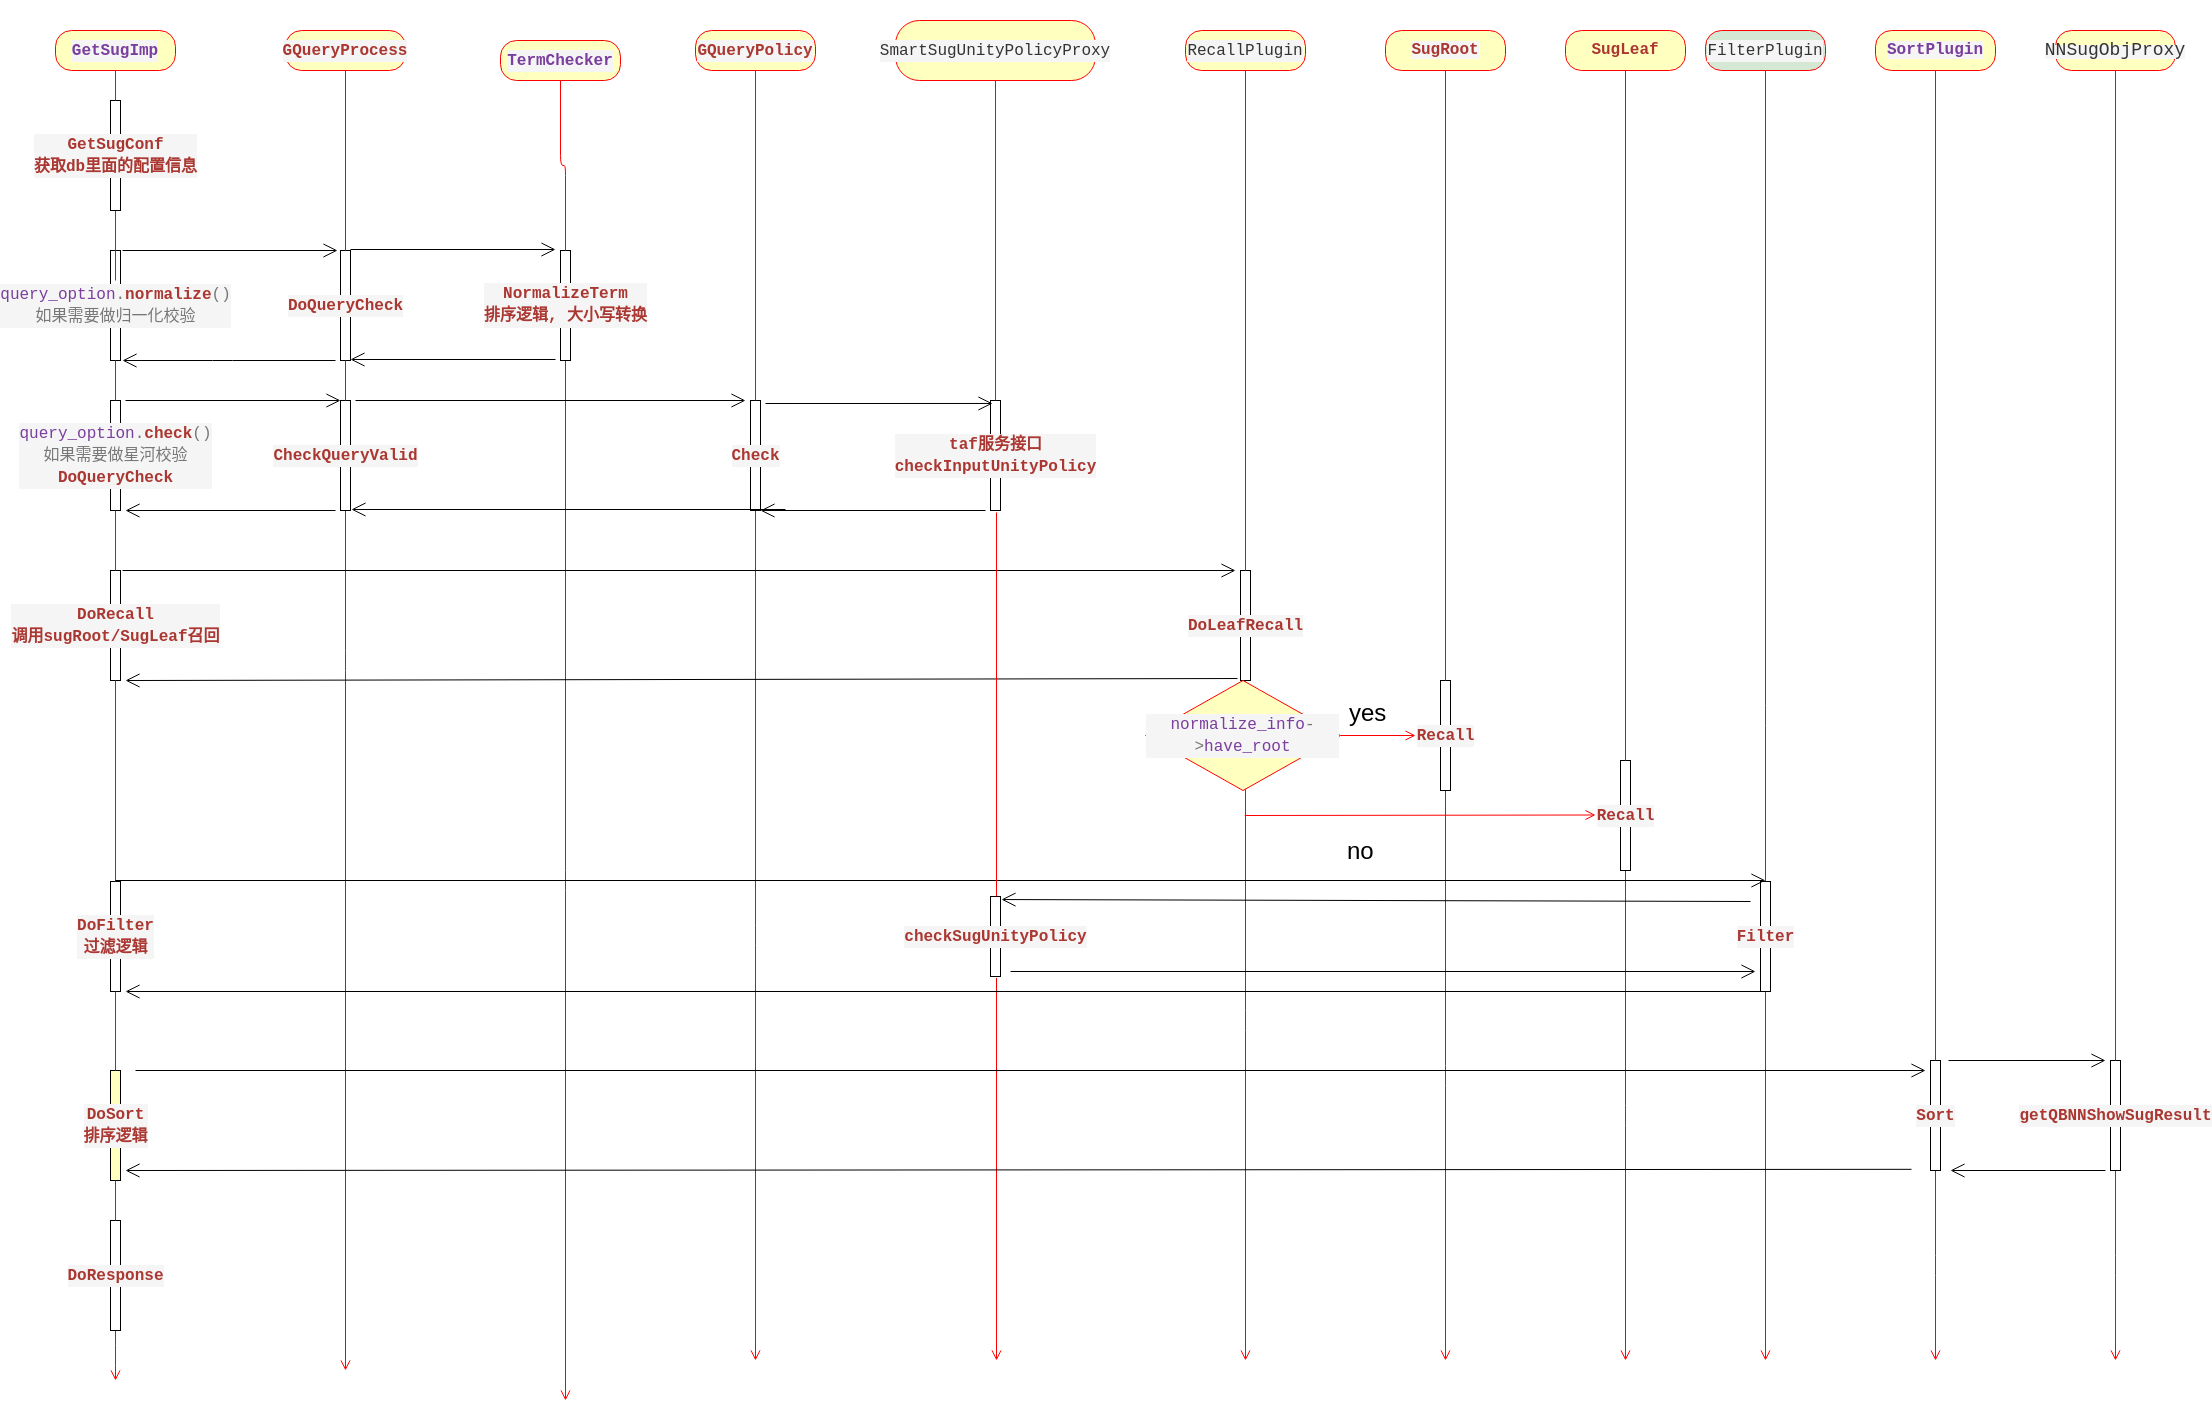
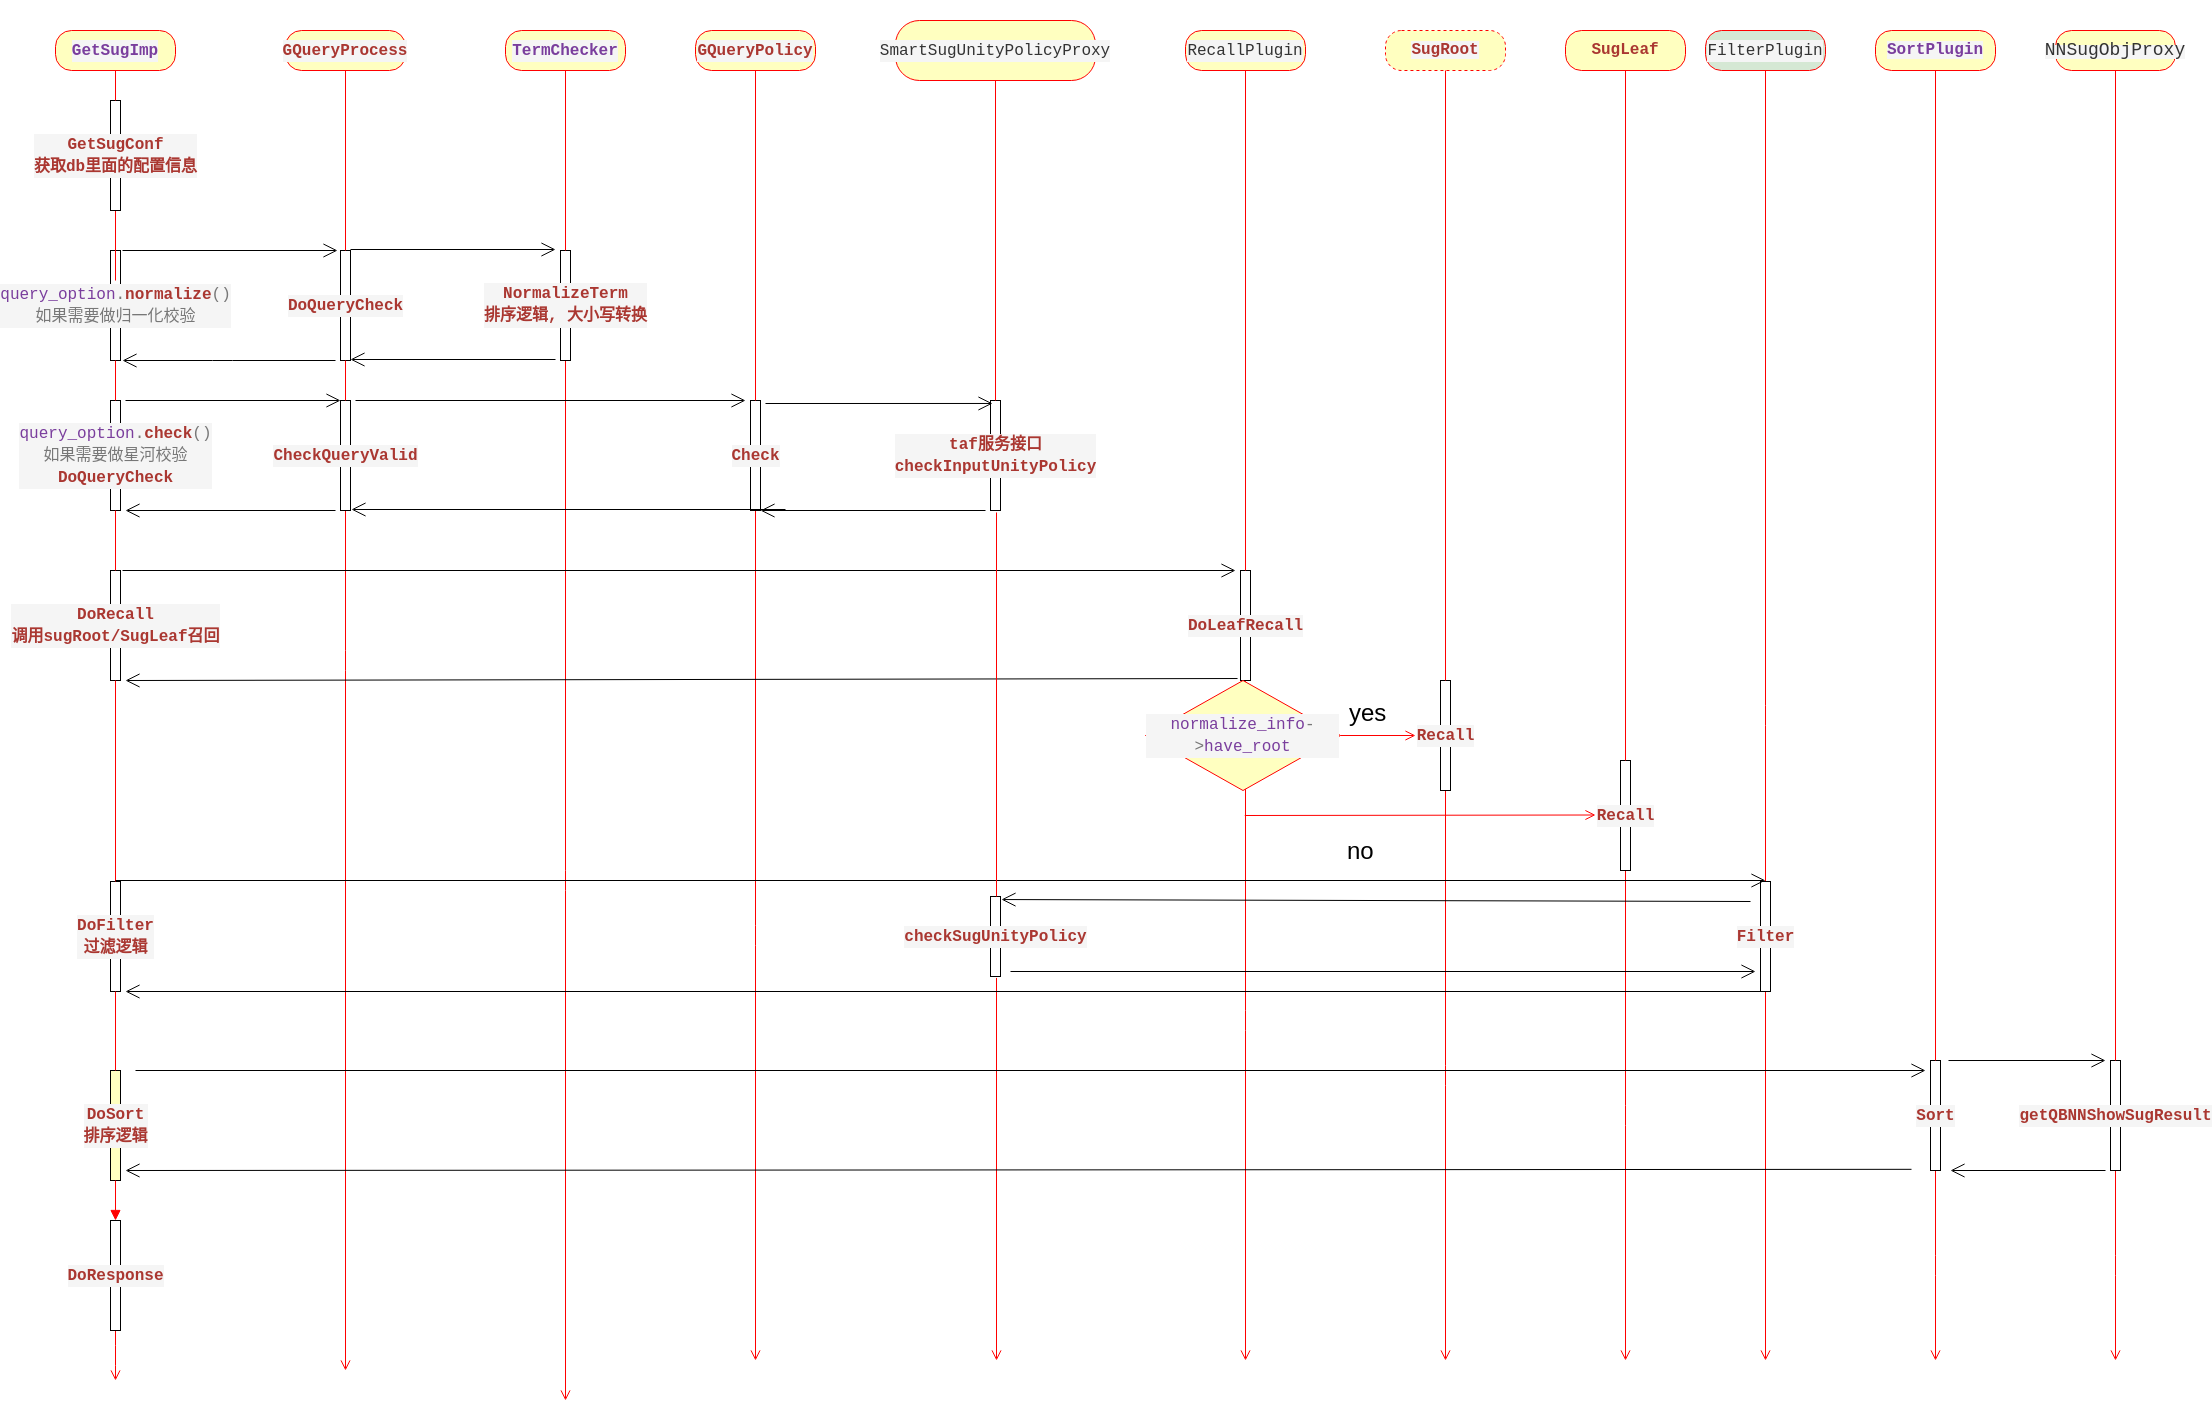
(1446, 51) -> (1446, 51)
(561, 61) -> (566, 51)
(116, 1213) -> (116, 1209)
